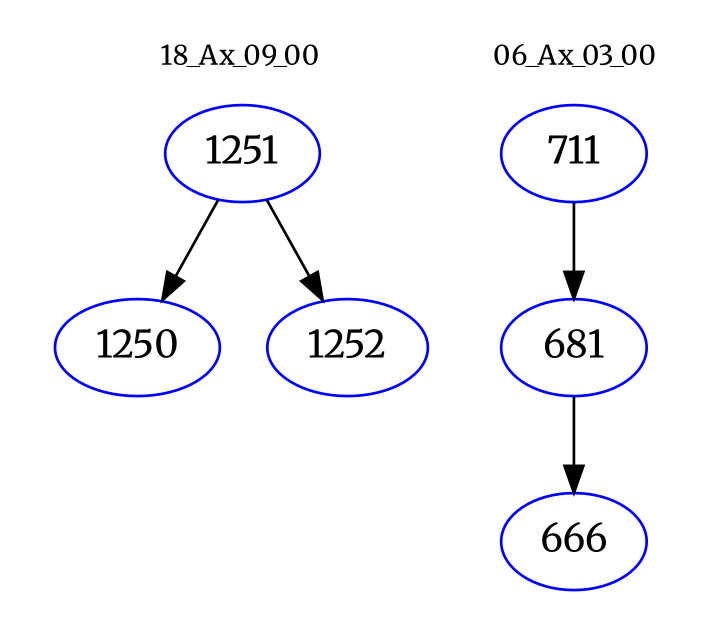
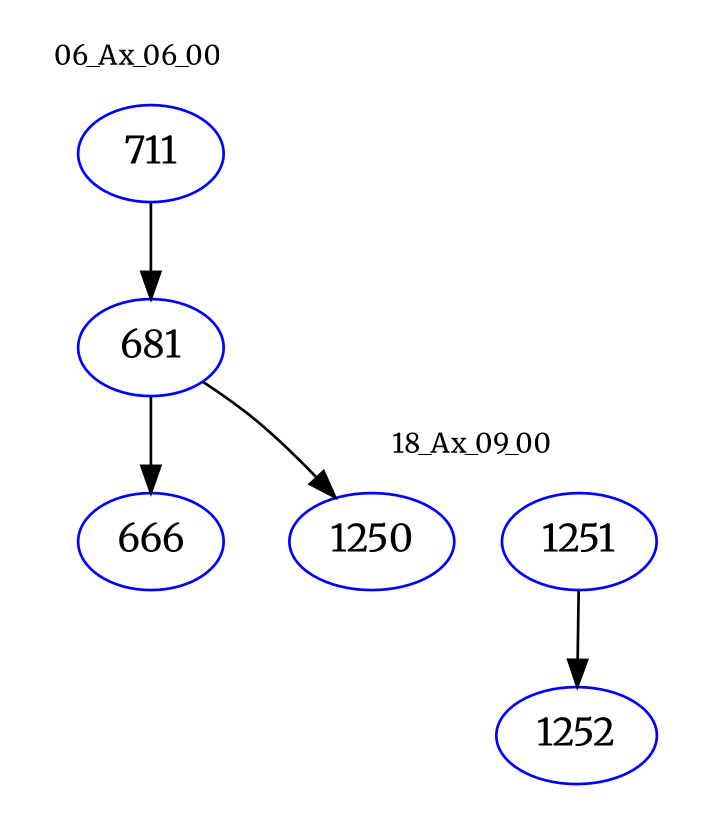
(575, 58) -> (139, 58)
(197, 238) -> (285, 446)
